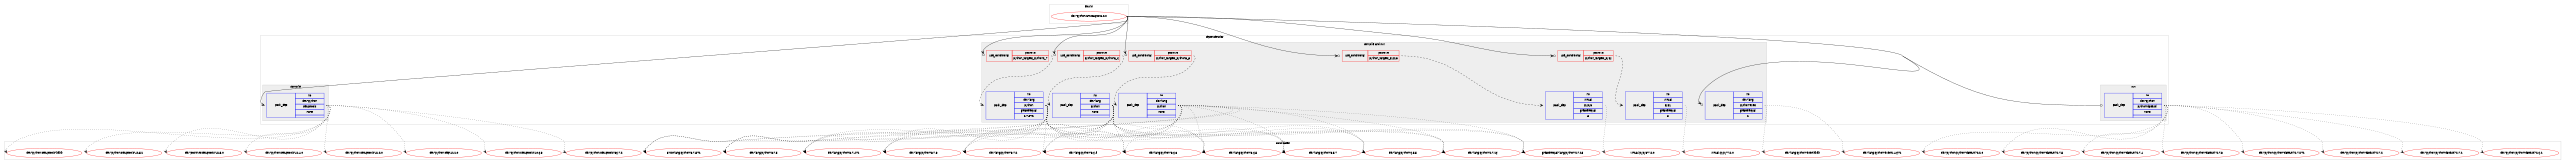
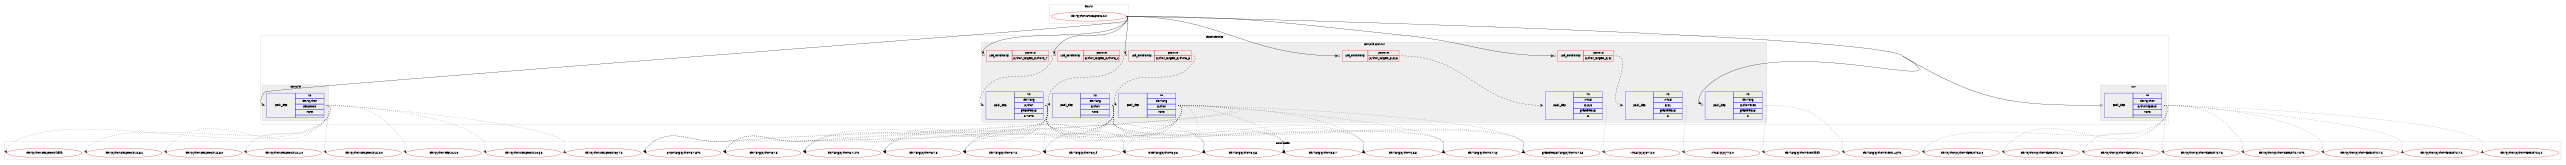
(204, 153) -> (204, 153)
(1163, 153) -> (1163, 153)
